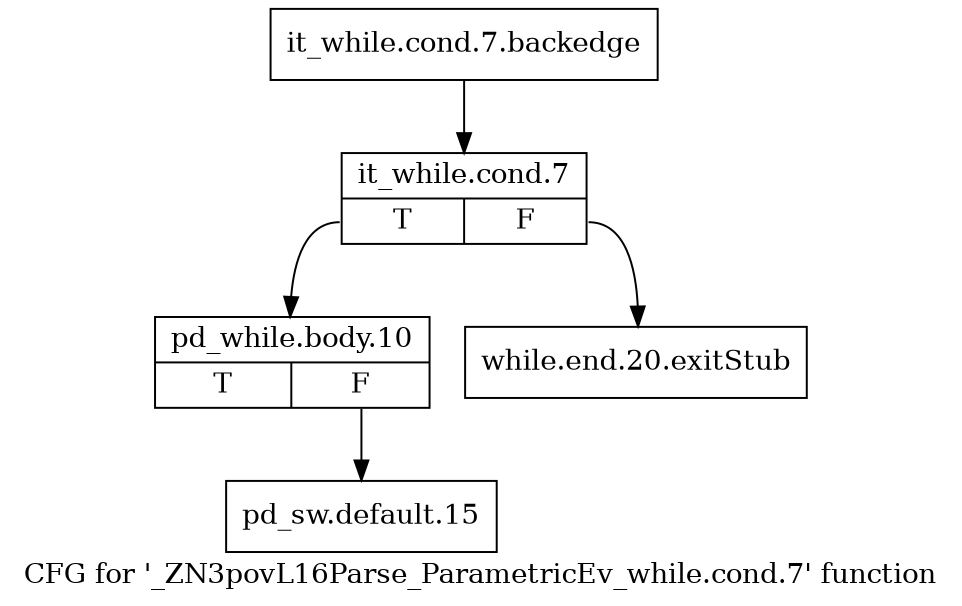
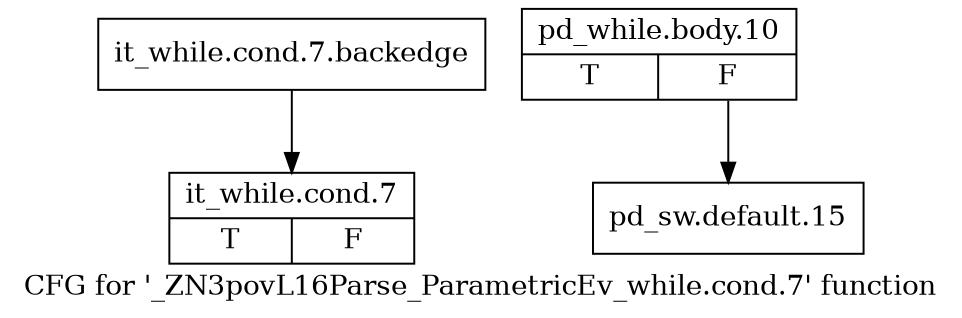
(302, 249) -> none
(636, 362) -> none
